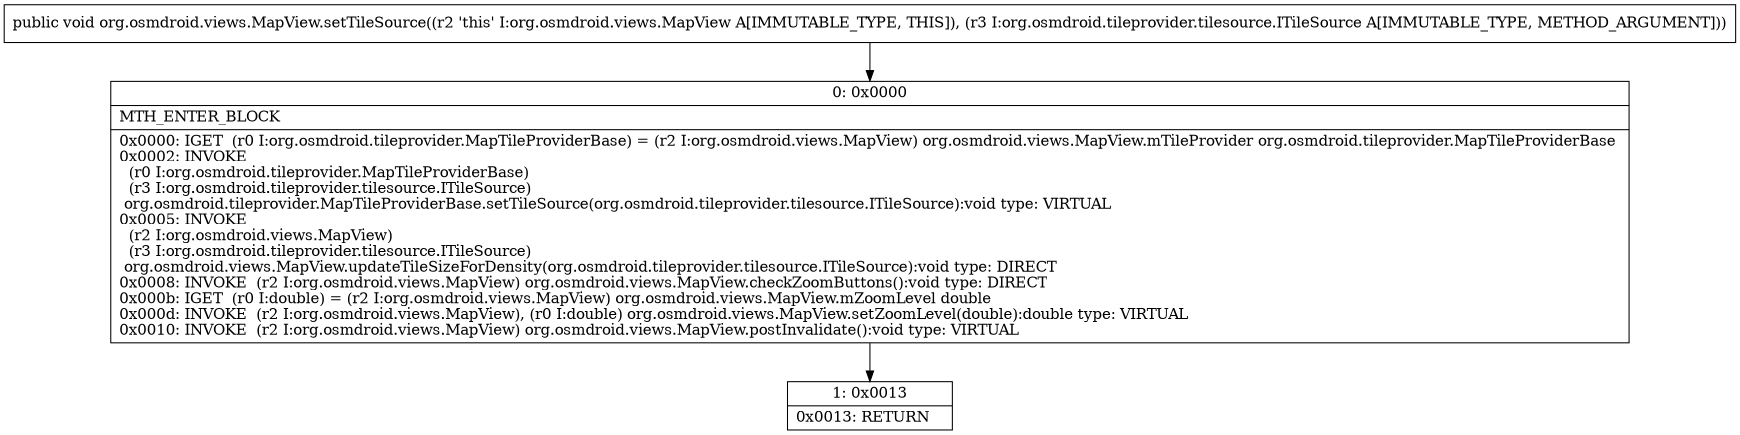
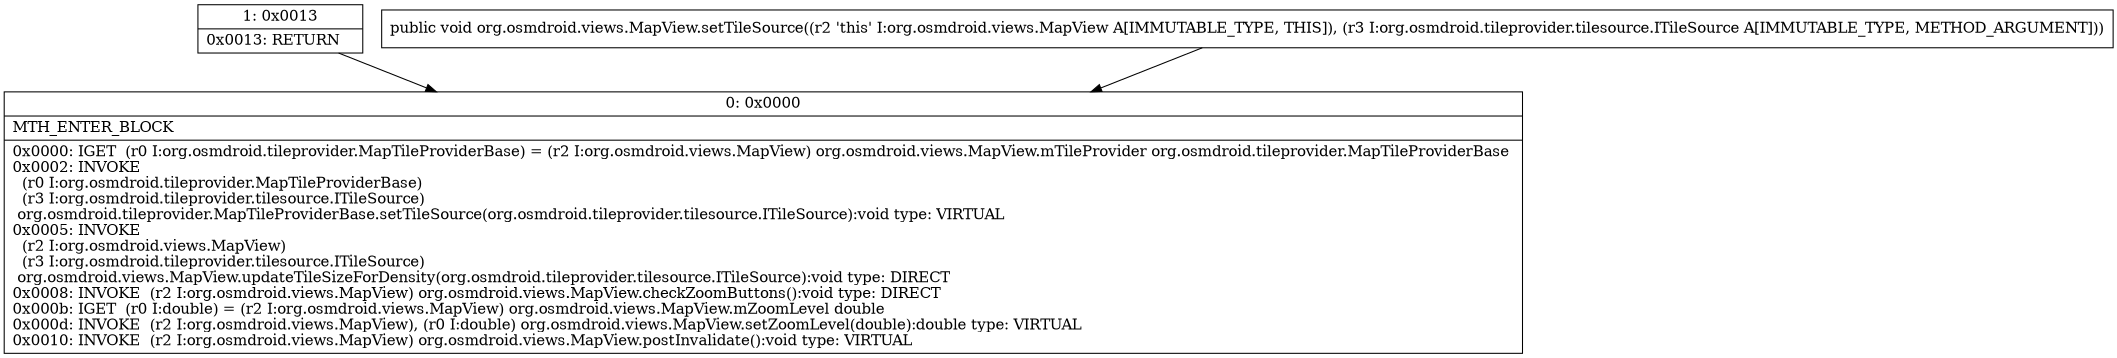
(870, 357) -> (383, 70)
